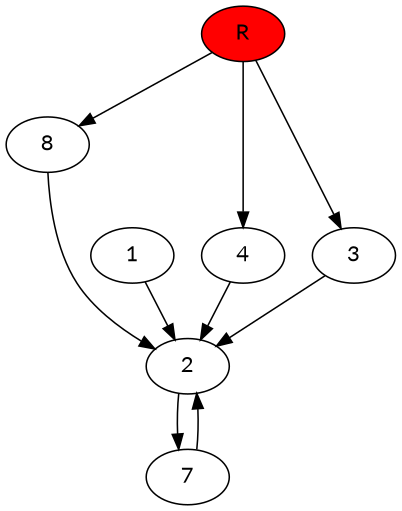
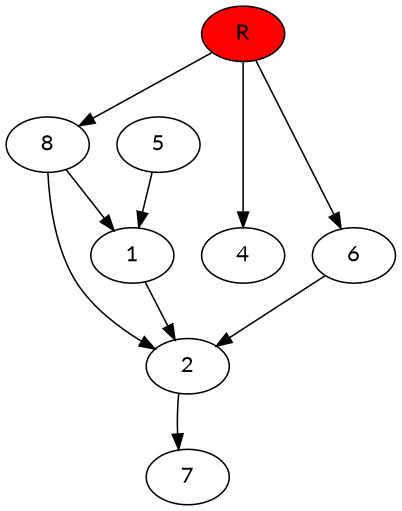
none -> (159, 145)
none -> (85, 194)
(354, 255) -> (354, 255)
(219, 304) -> none
(198, 429) -> none
